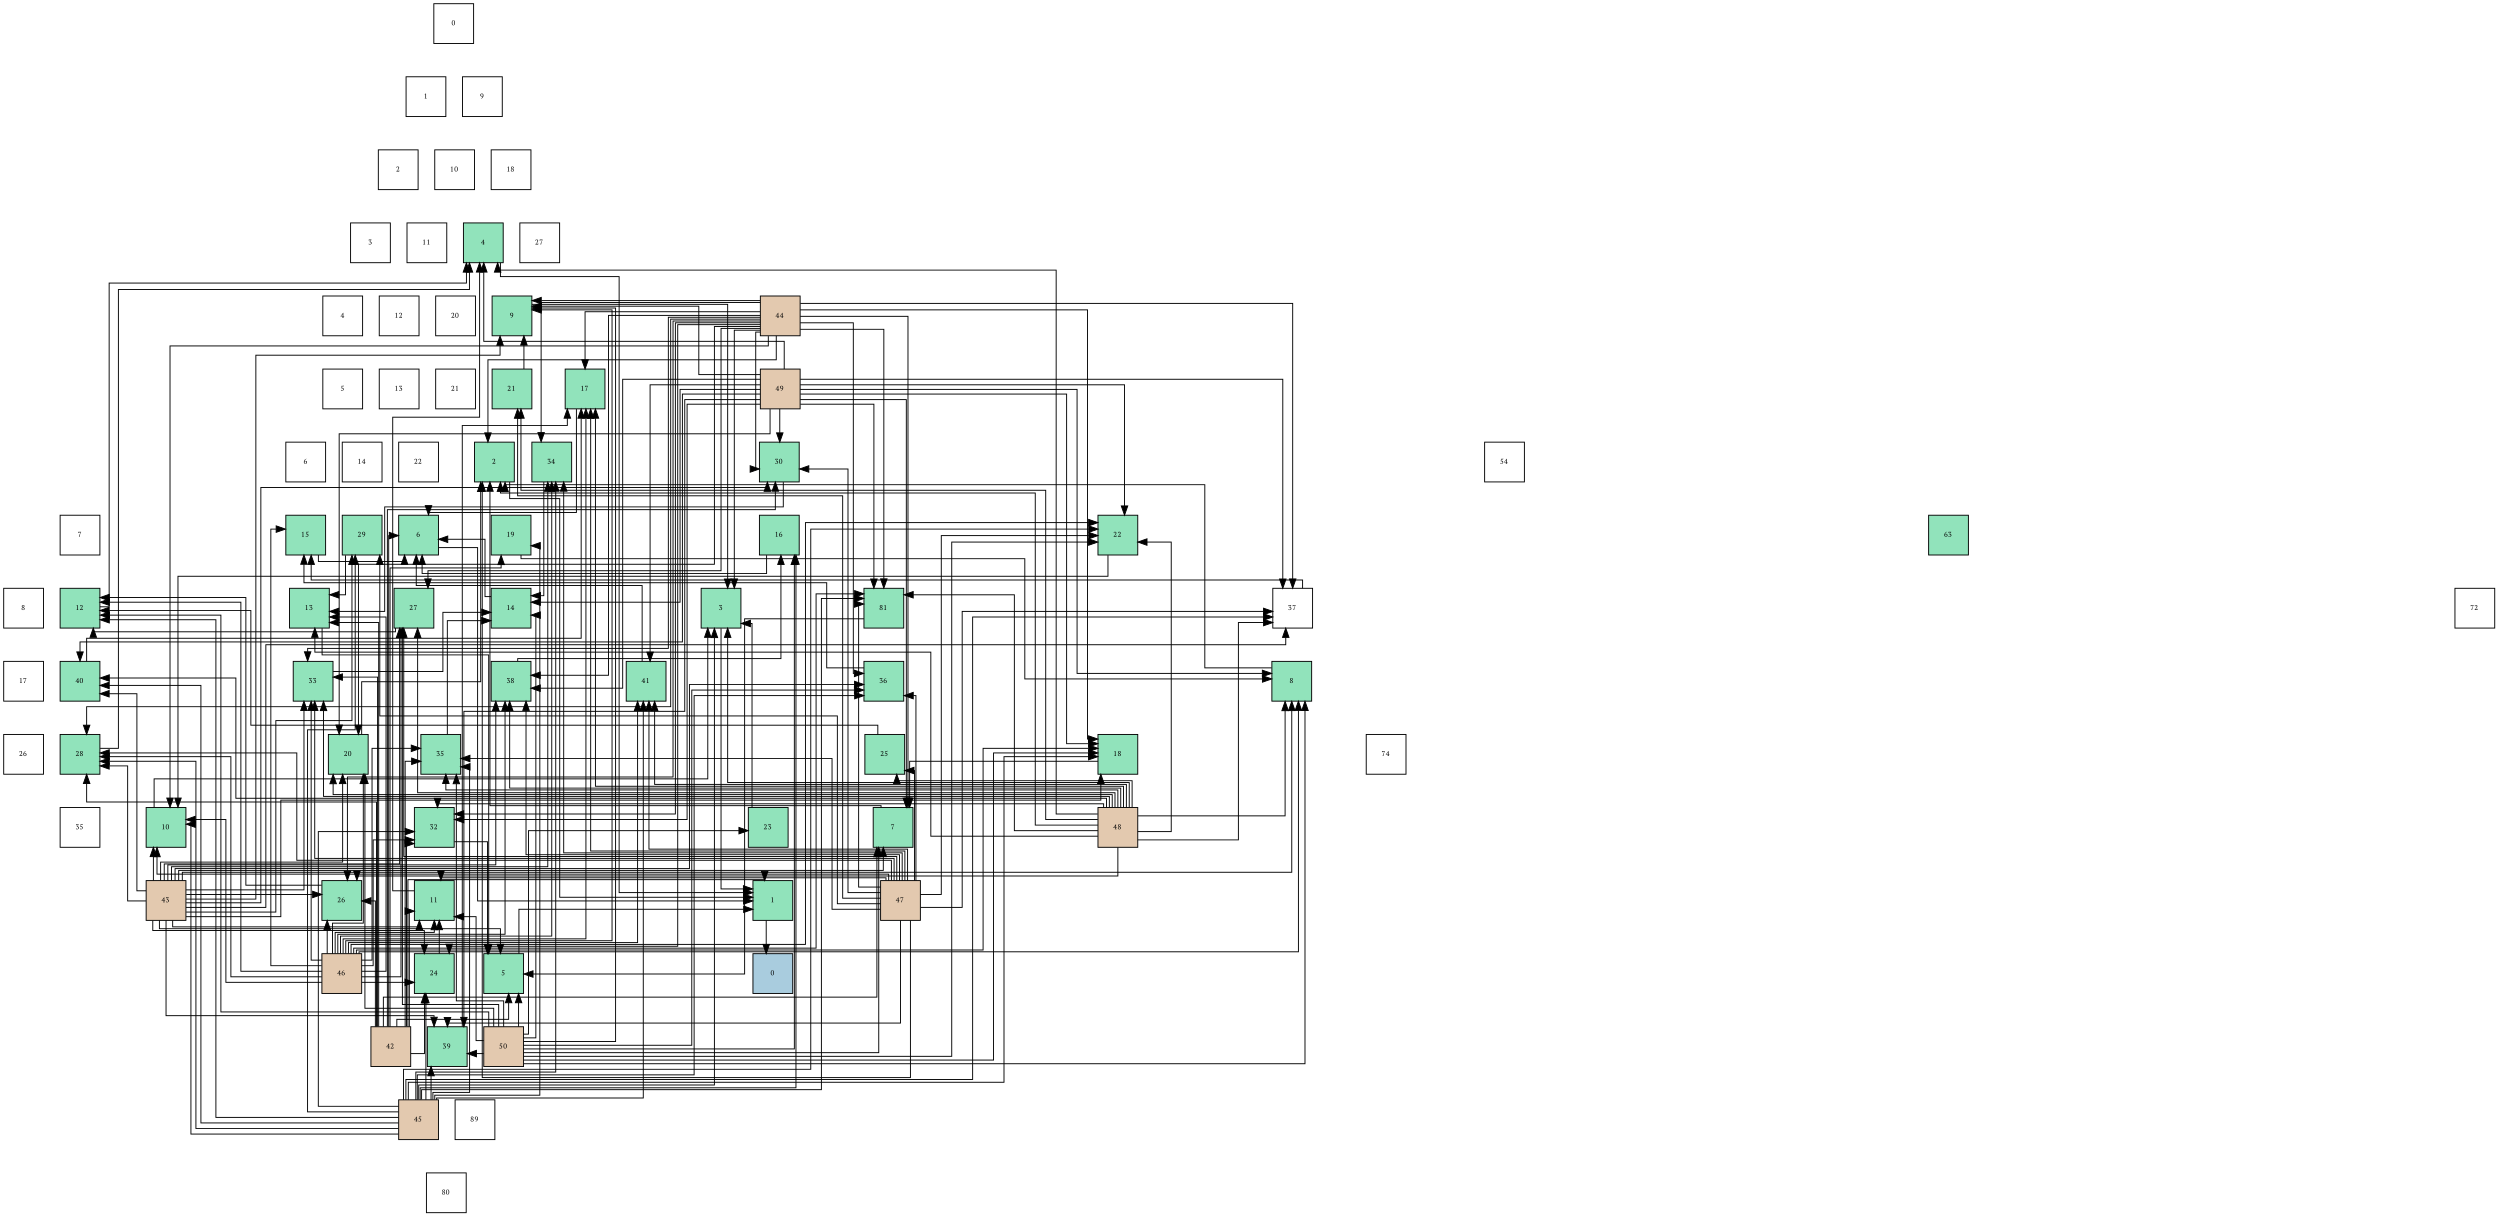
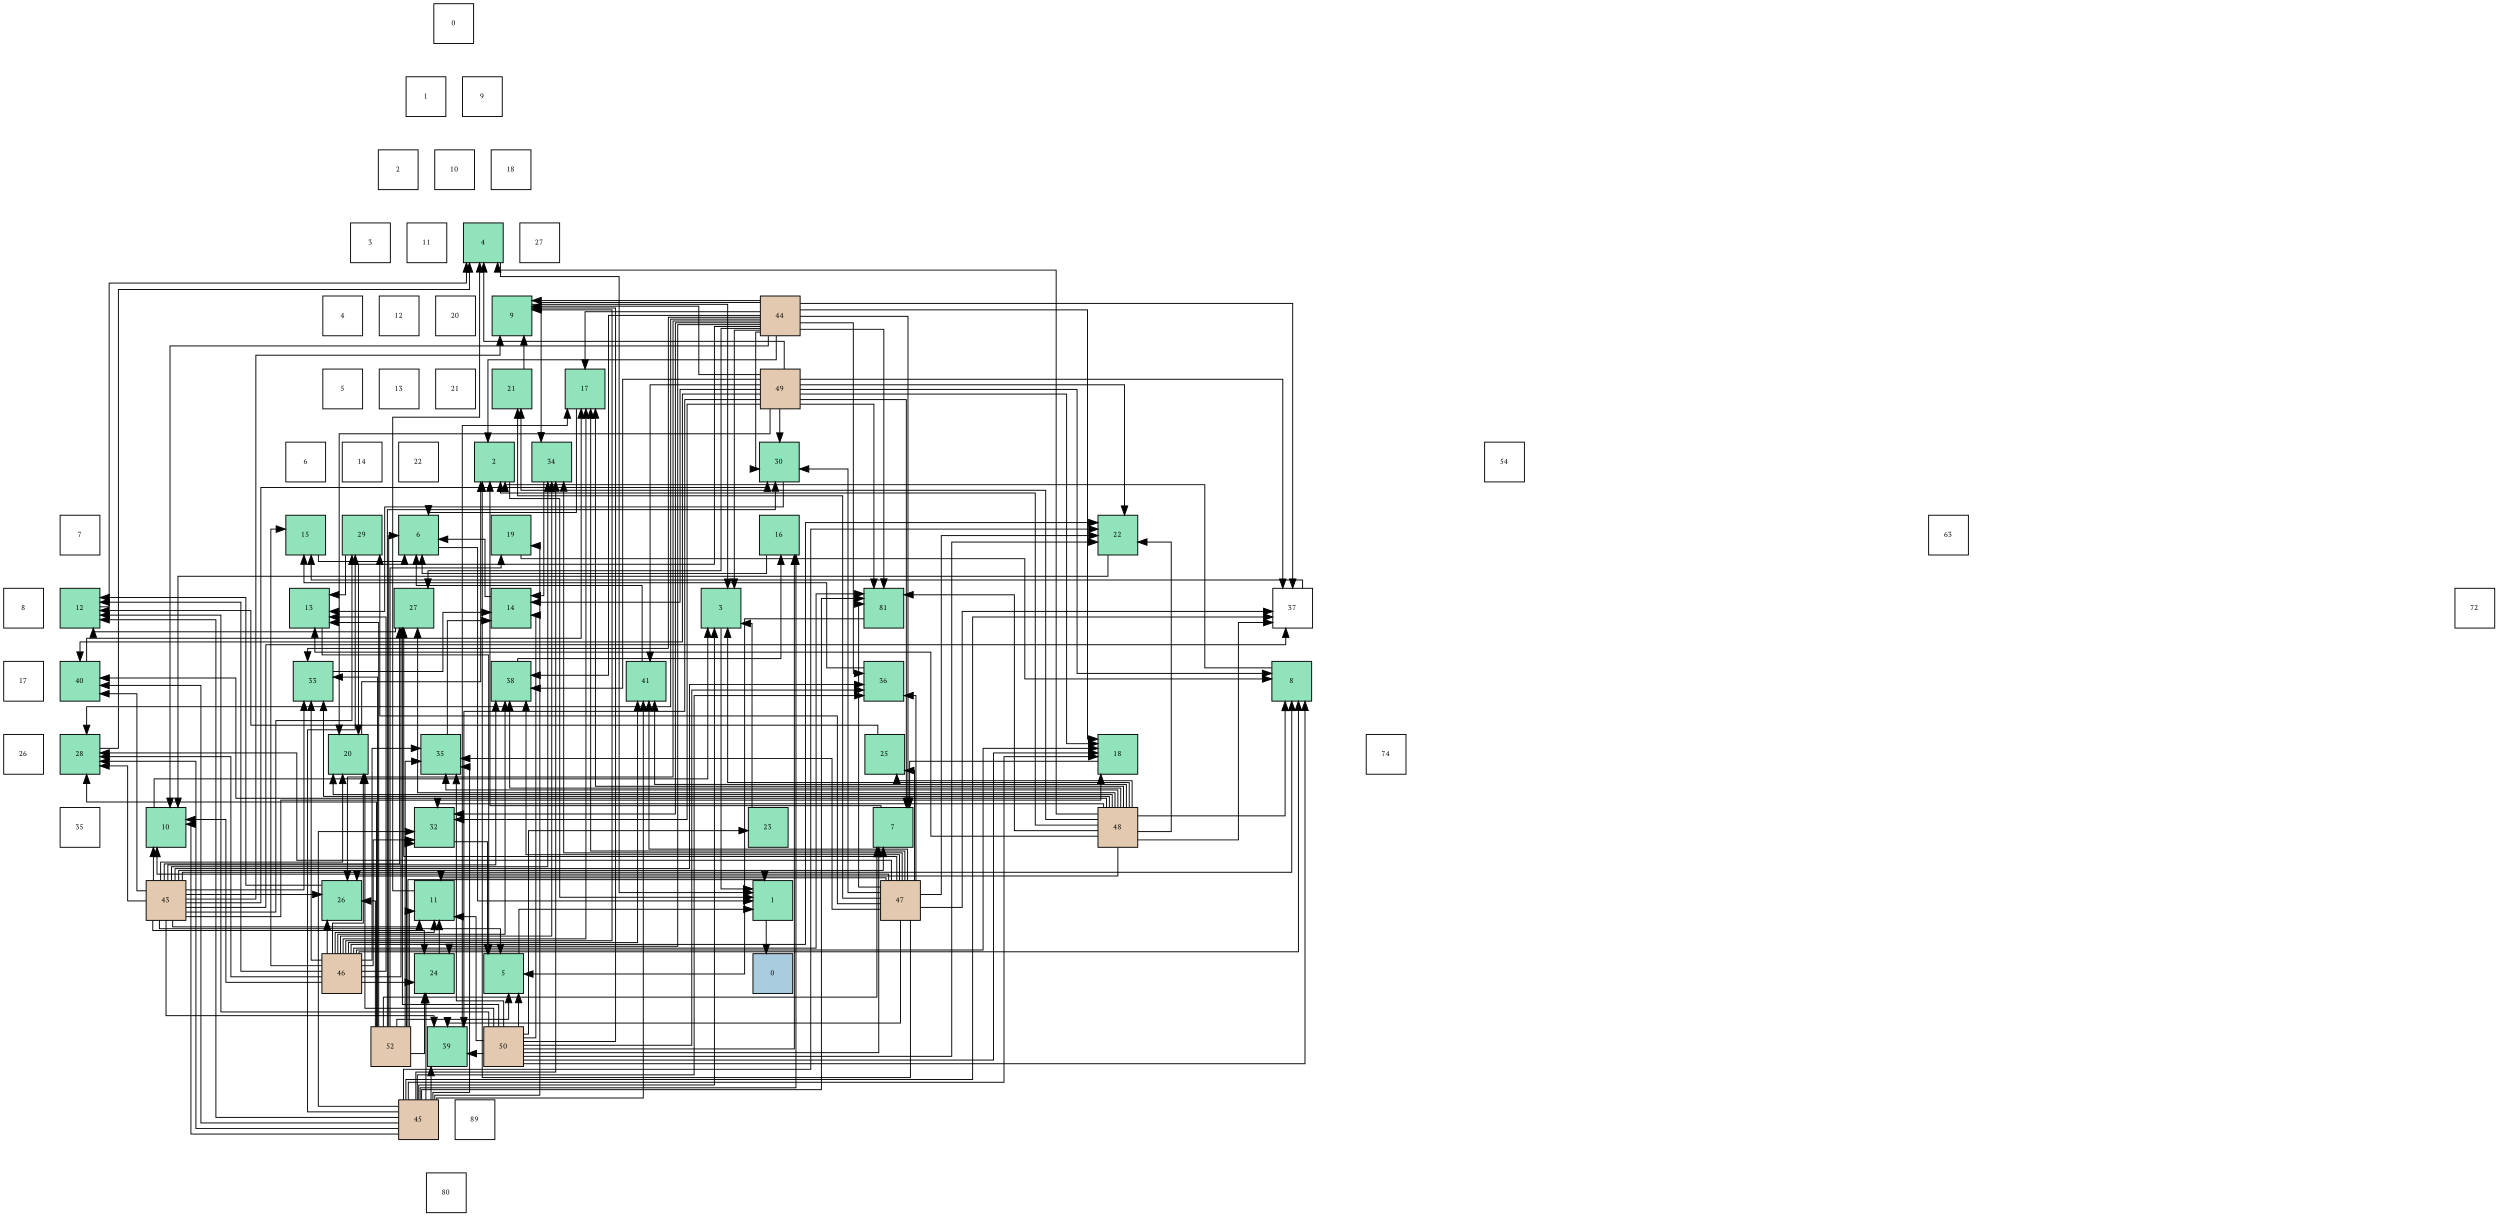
(1949, 535) -> (1949, 535)
(541, 858) -> none
(391, 1047) -> (391, 1047)
